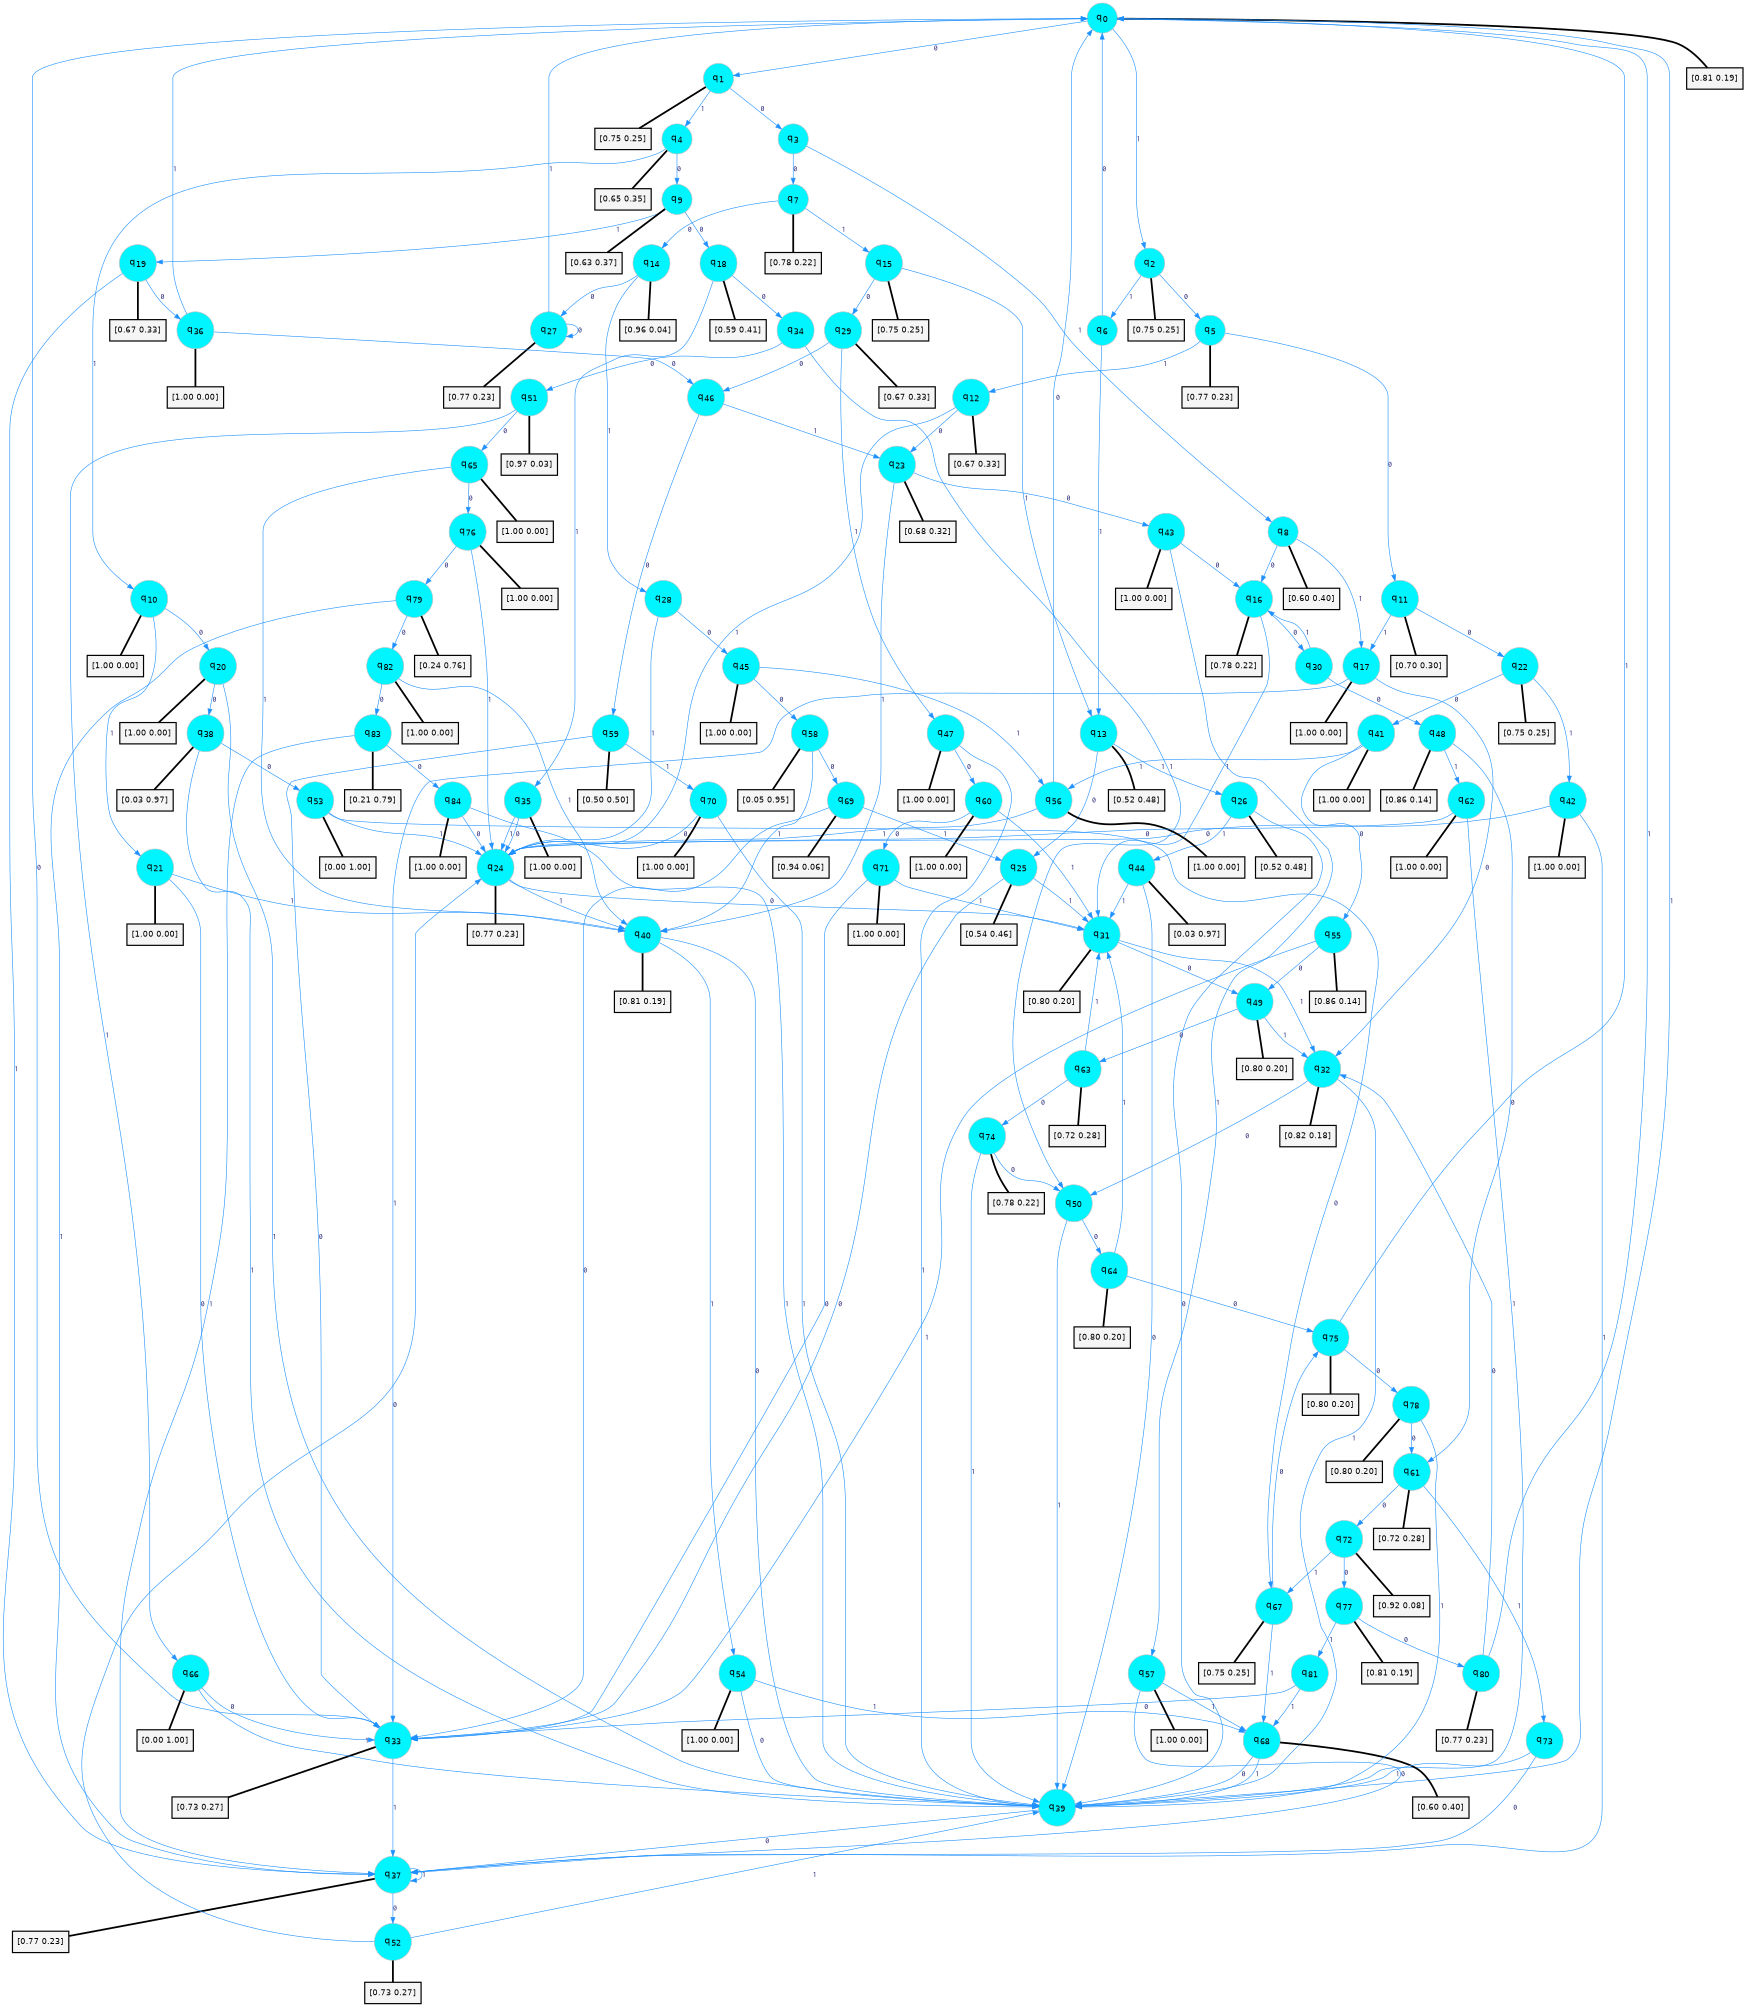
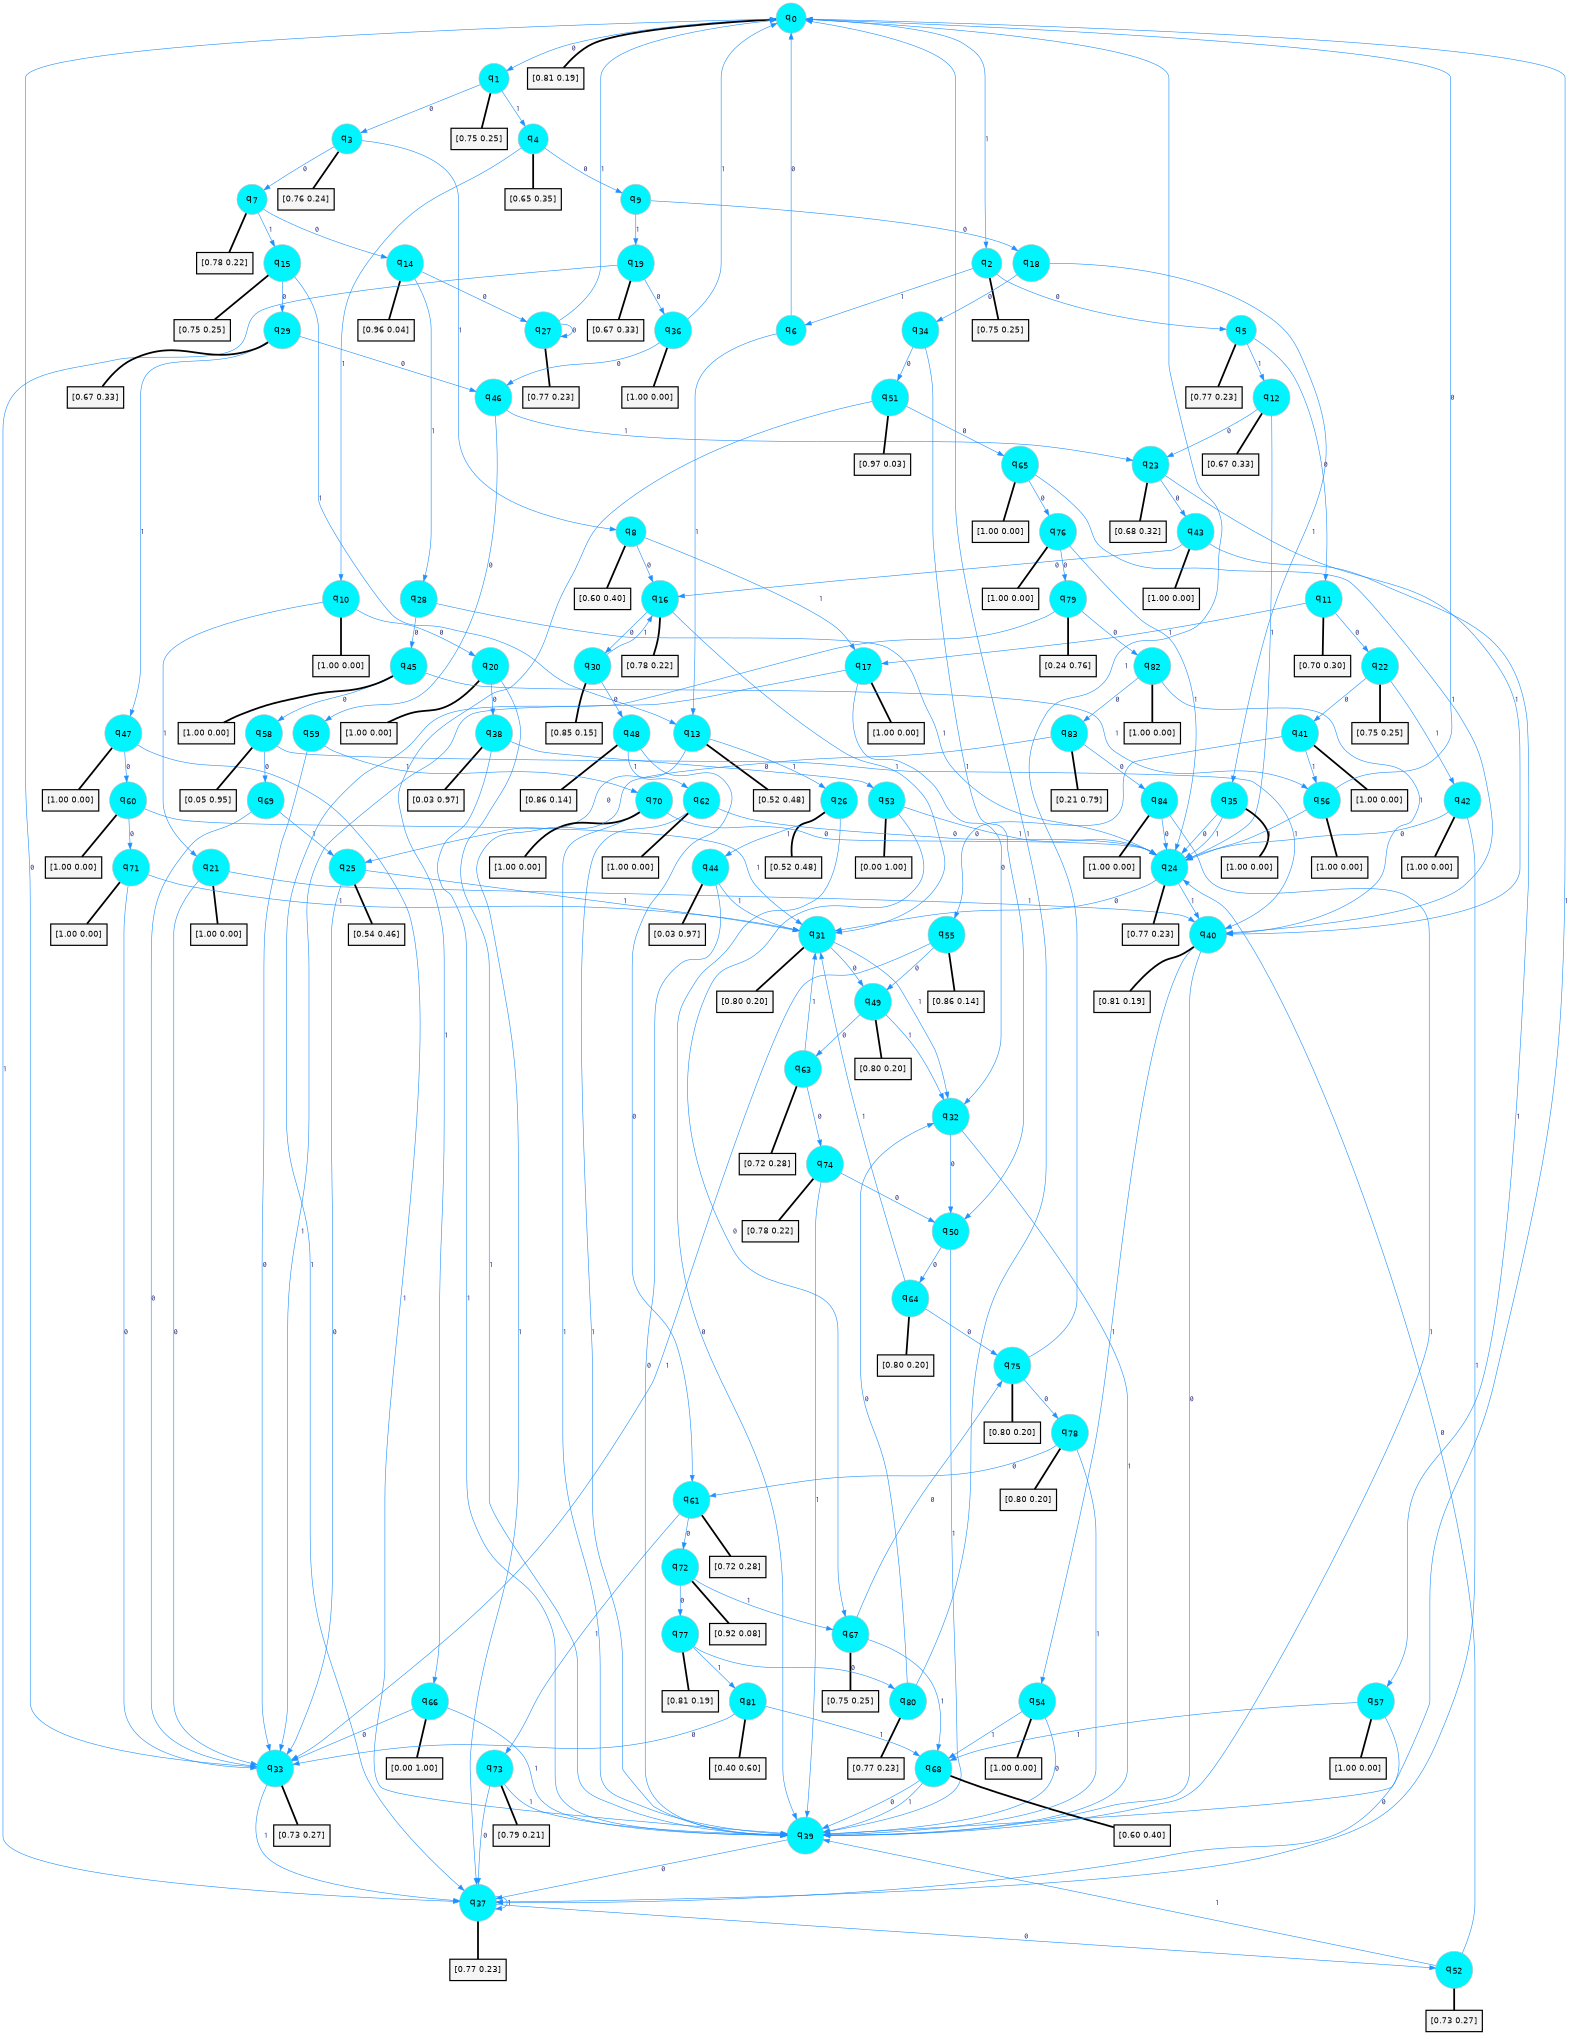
none -> (306, 199)
(594, 263) -> none
(738, 330) -> none
none -> (574, 733)
(606, 800) -> none
(801, 868) -> none
(1308, 1136) -> none
none -> (738, 1768)
none -> (521, 1836)
